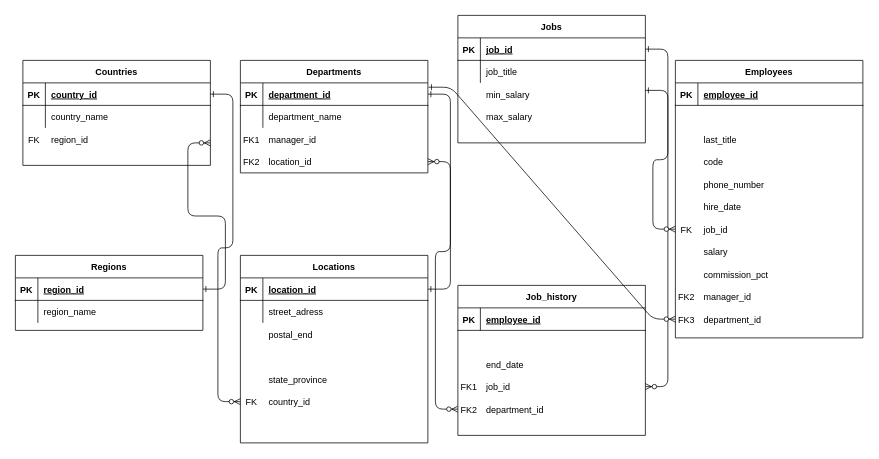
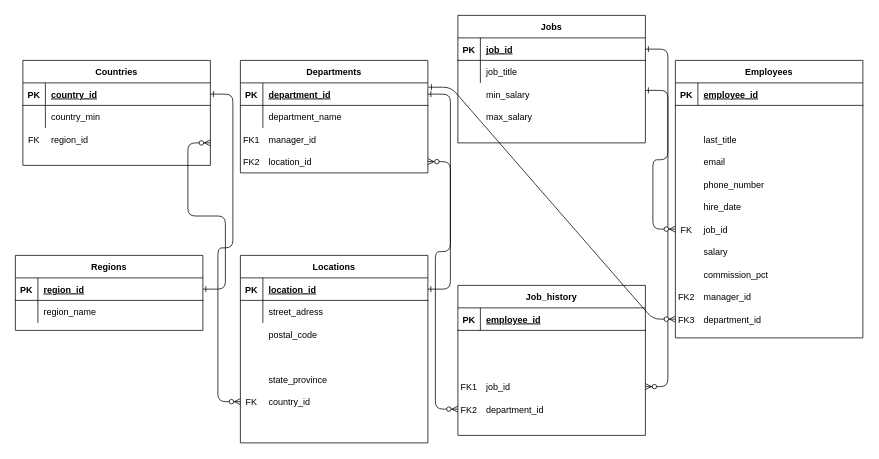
(81, 117) -> (78, 117)
(714, 162) -> (714, 162)
(293, 335) -> (295, 335)
(563, 364) -> none
